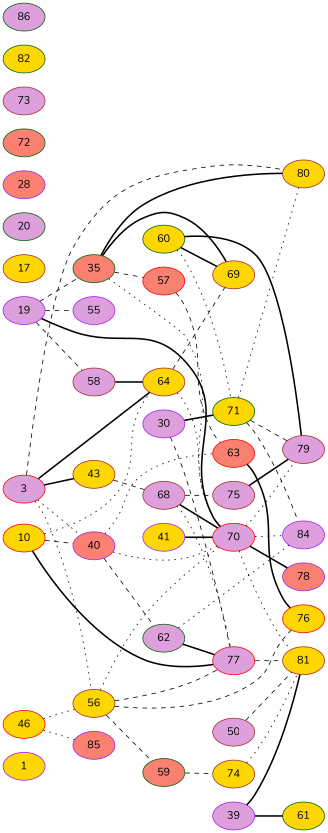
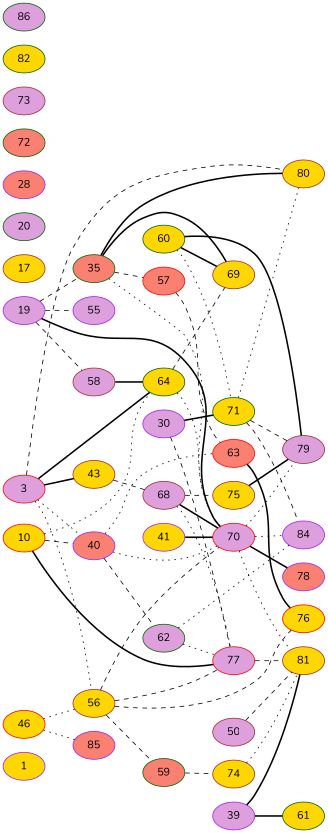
(164, 382) -> (164, 382)
(234, 495) -> (234, 495)
(149, 610) -> (149, 610)
(199, 649) -> (199, 649)
